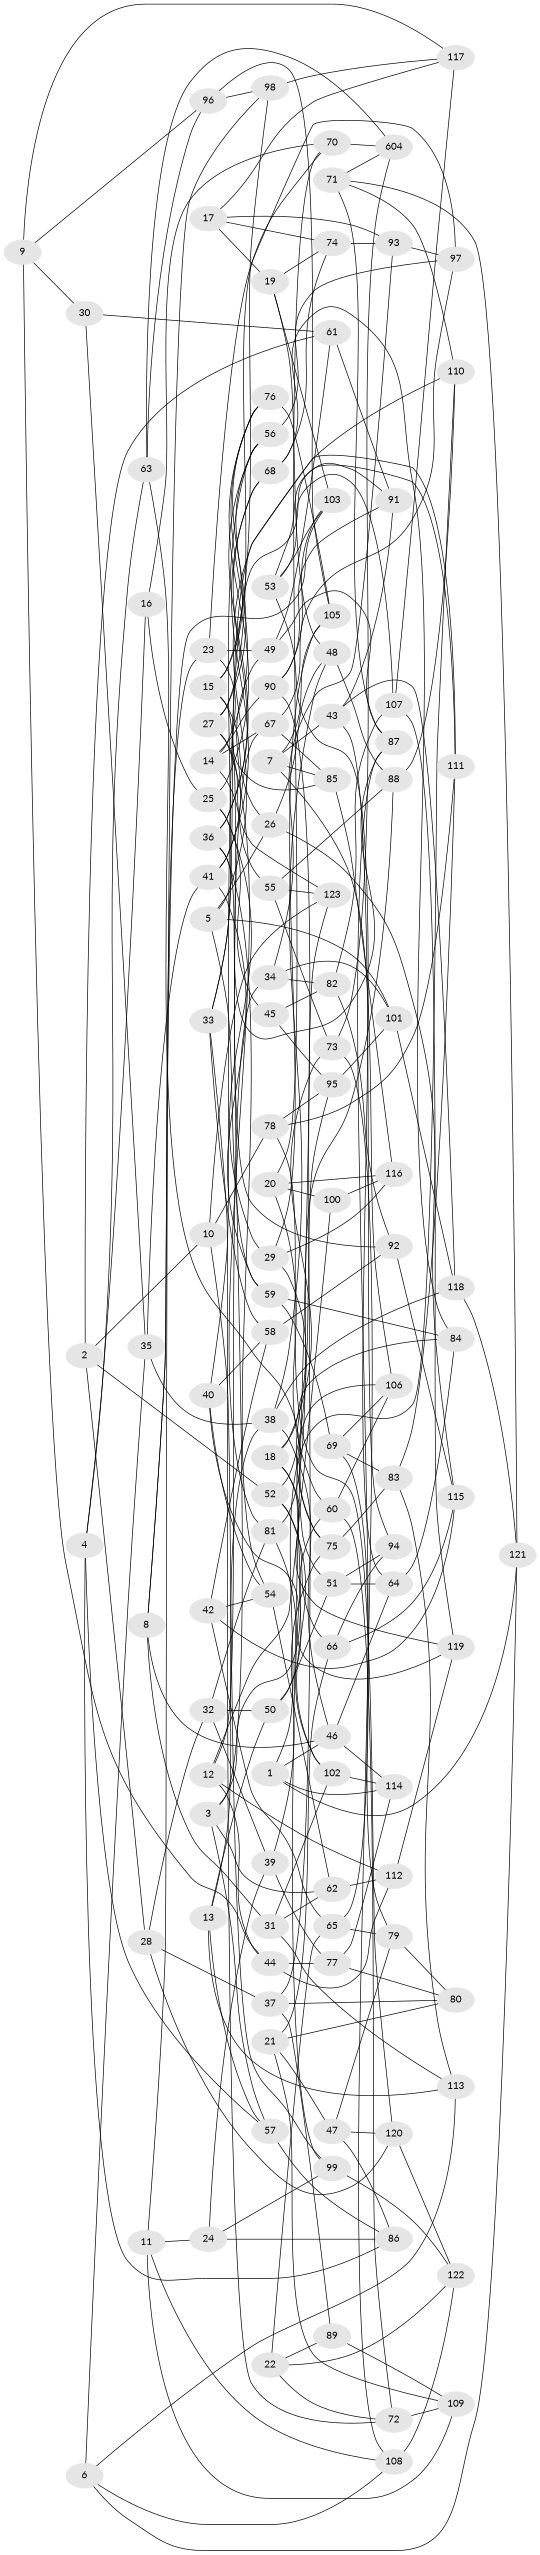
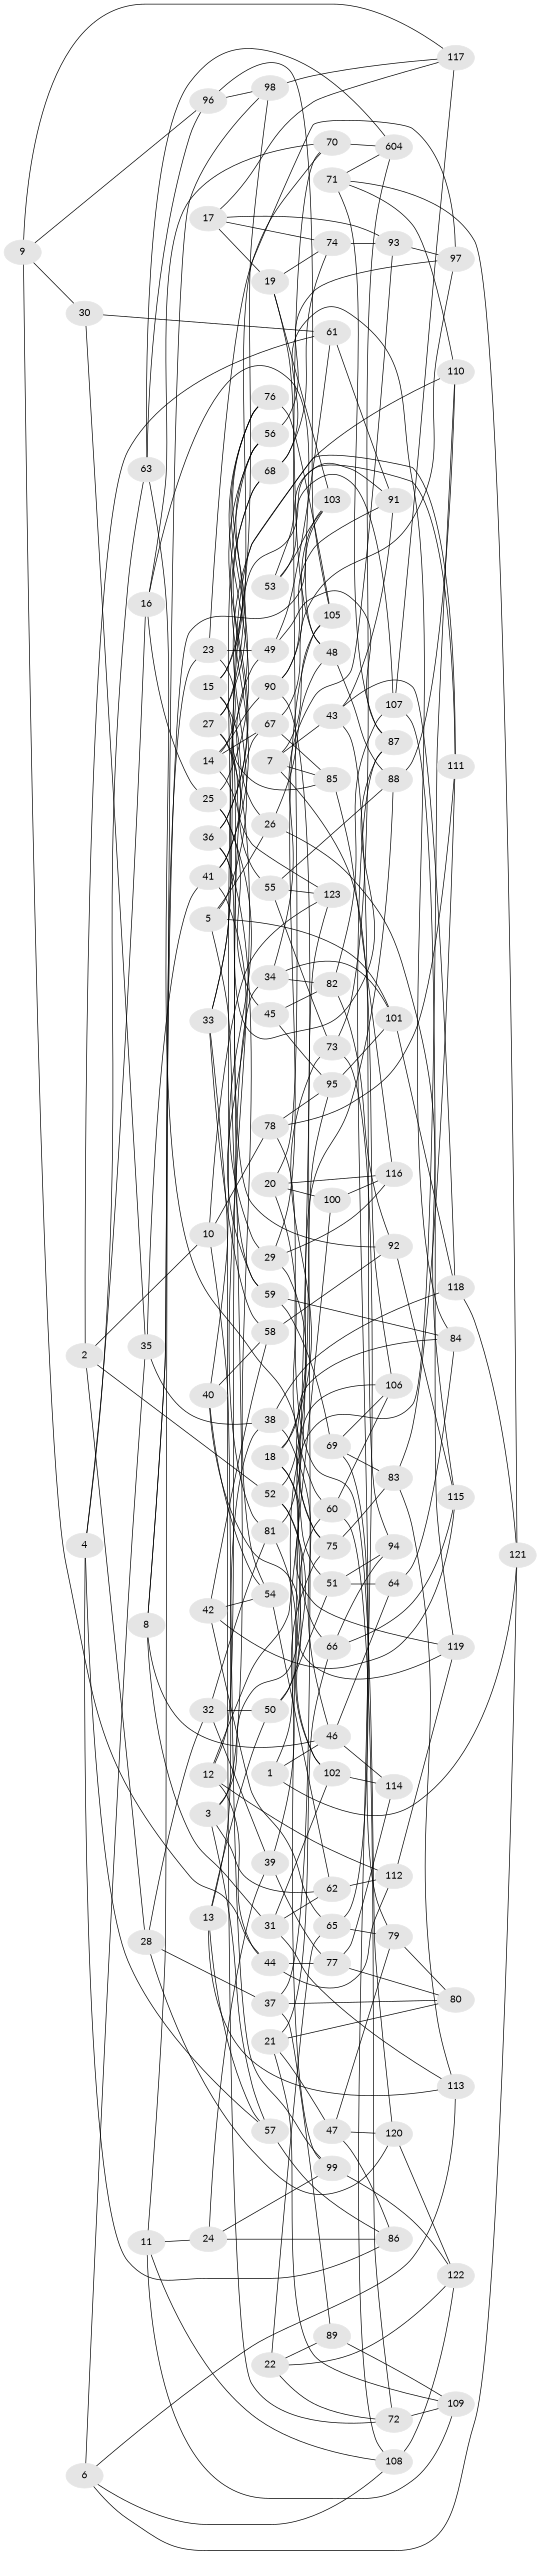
(367, 1074) -> none
(300, 1129) -> (279, 374)
(330, 1794) -> none
